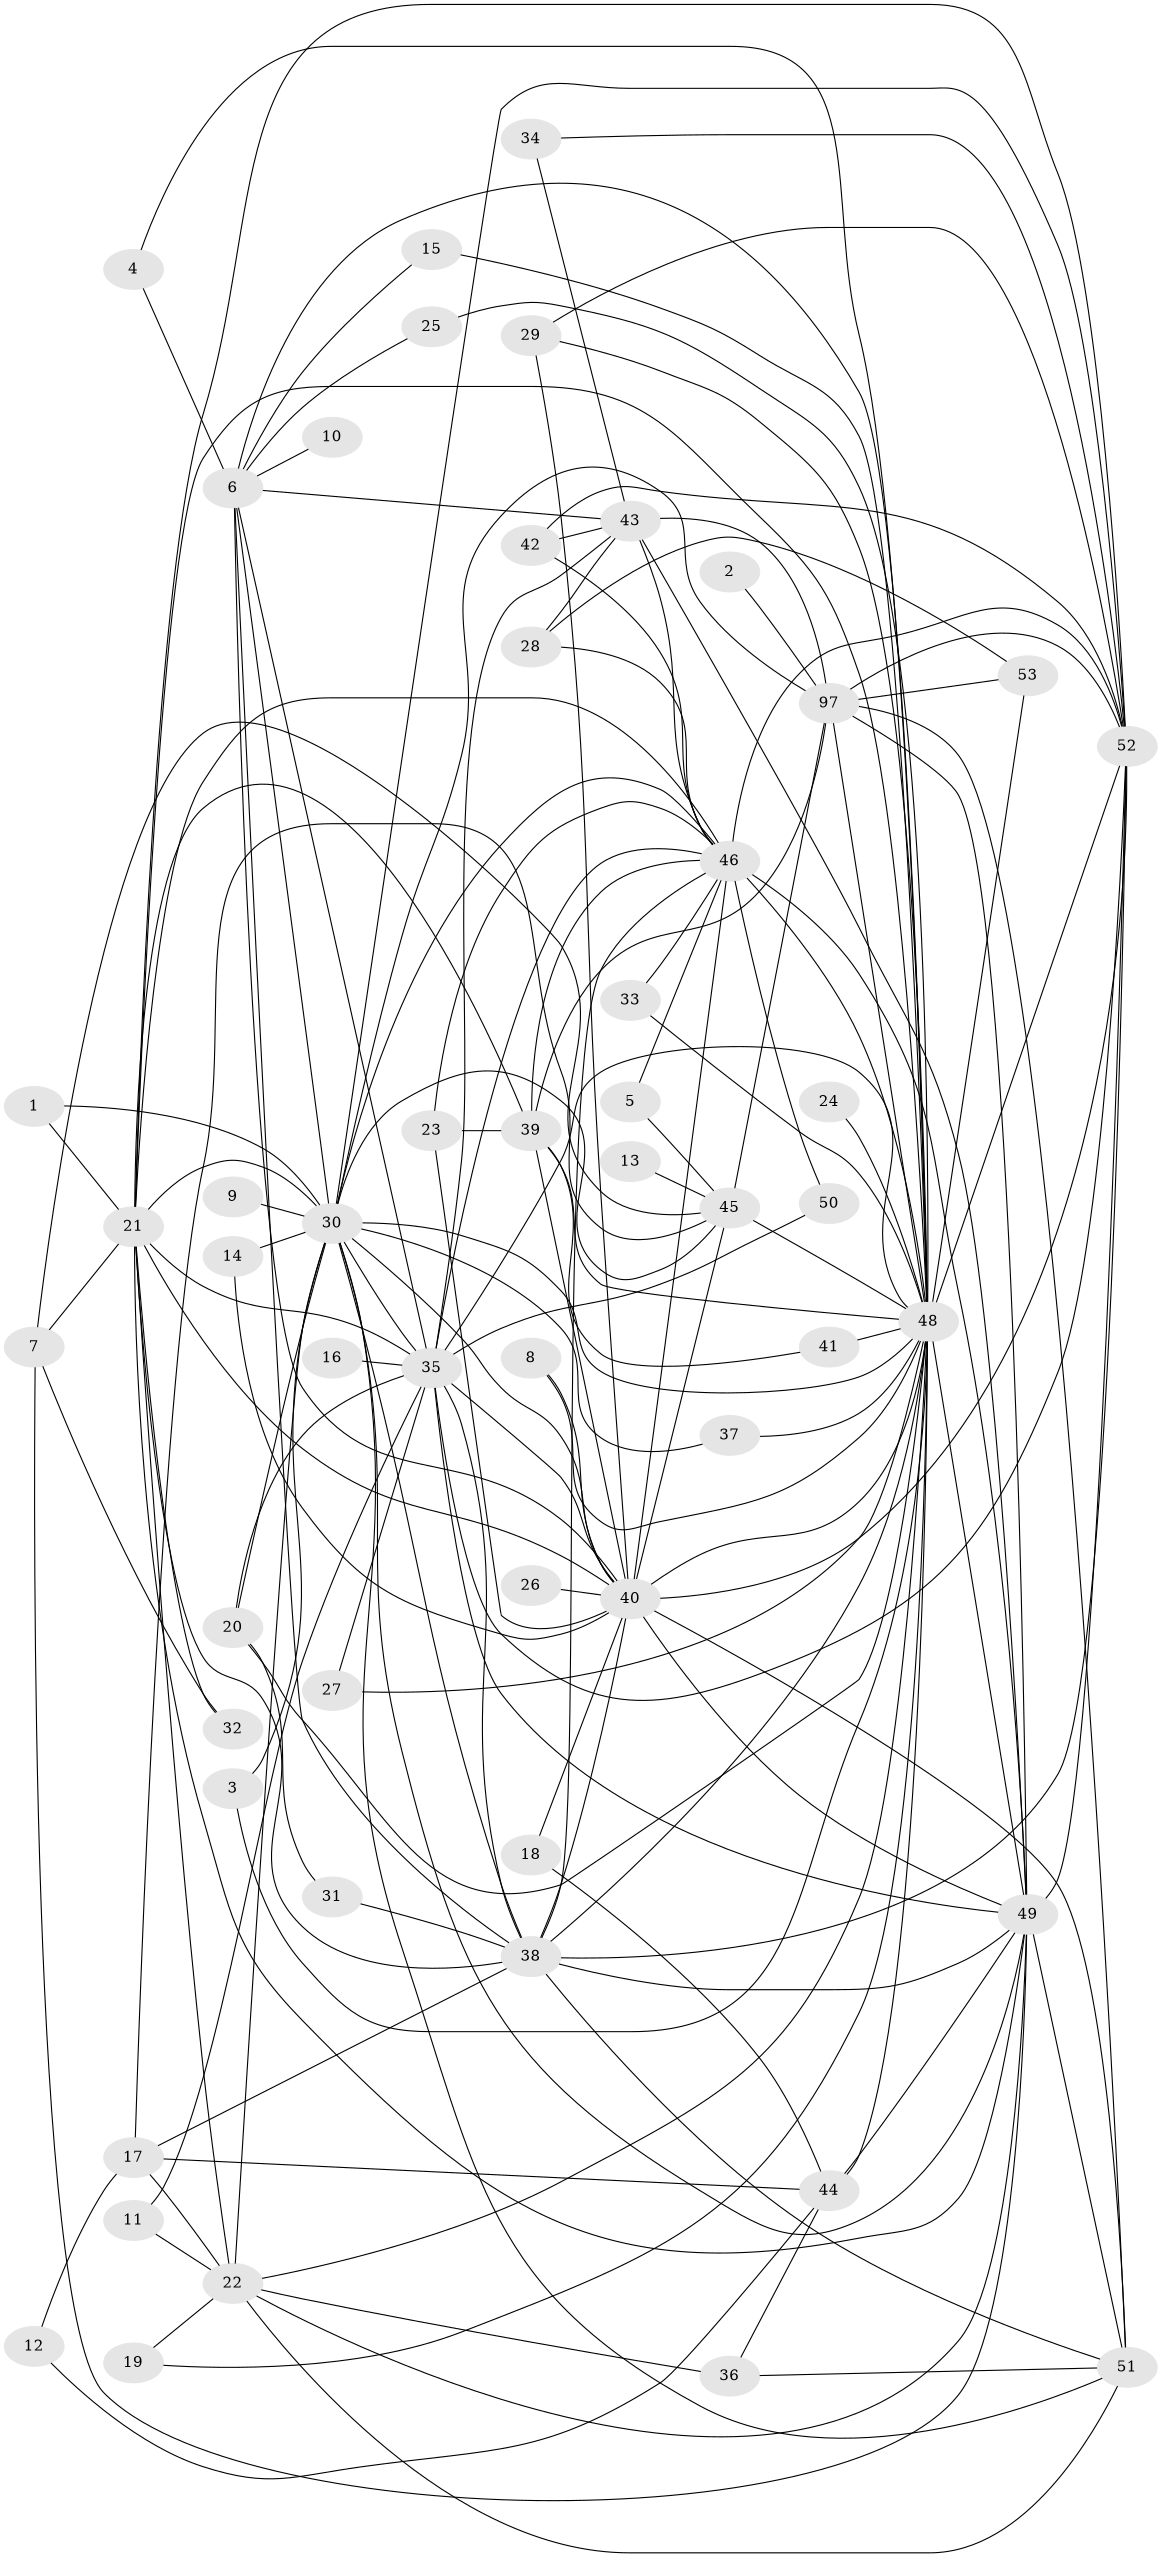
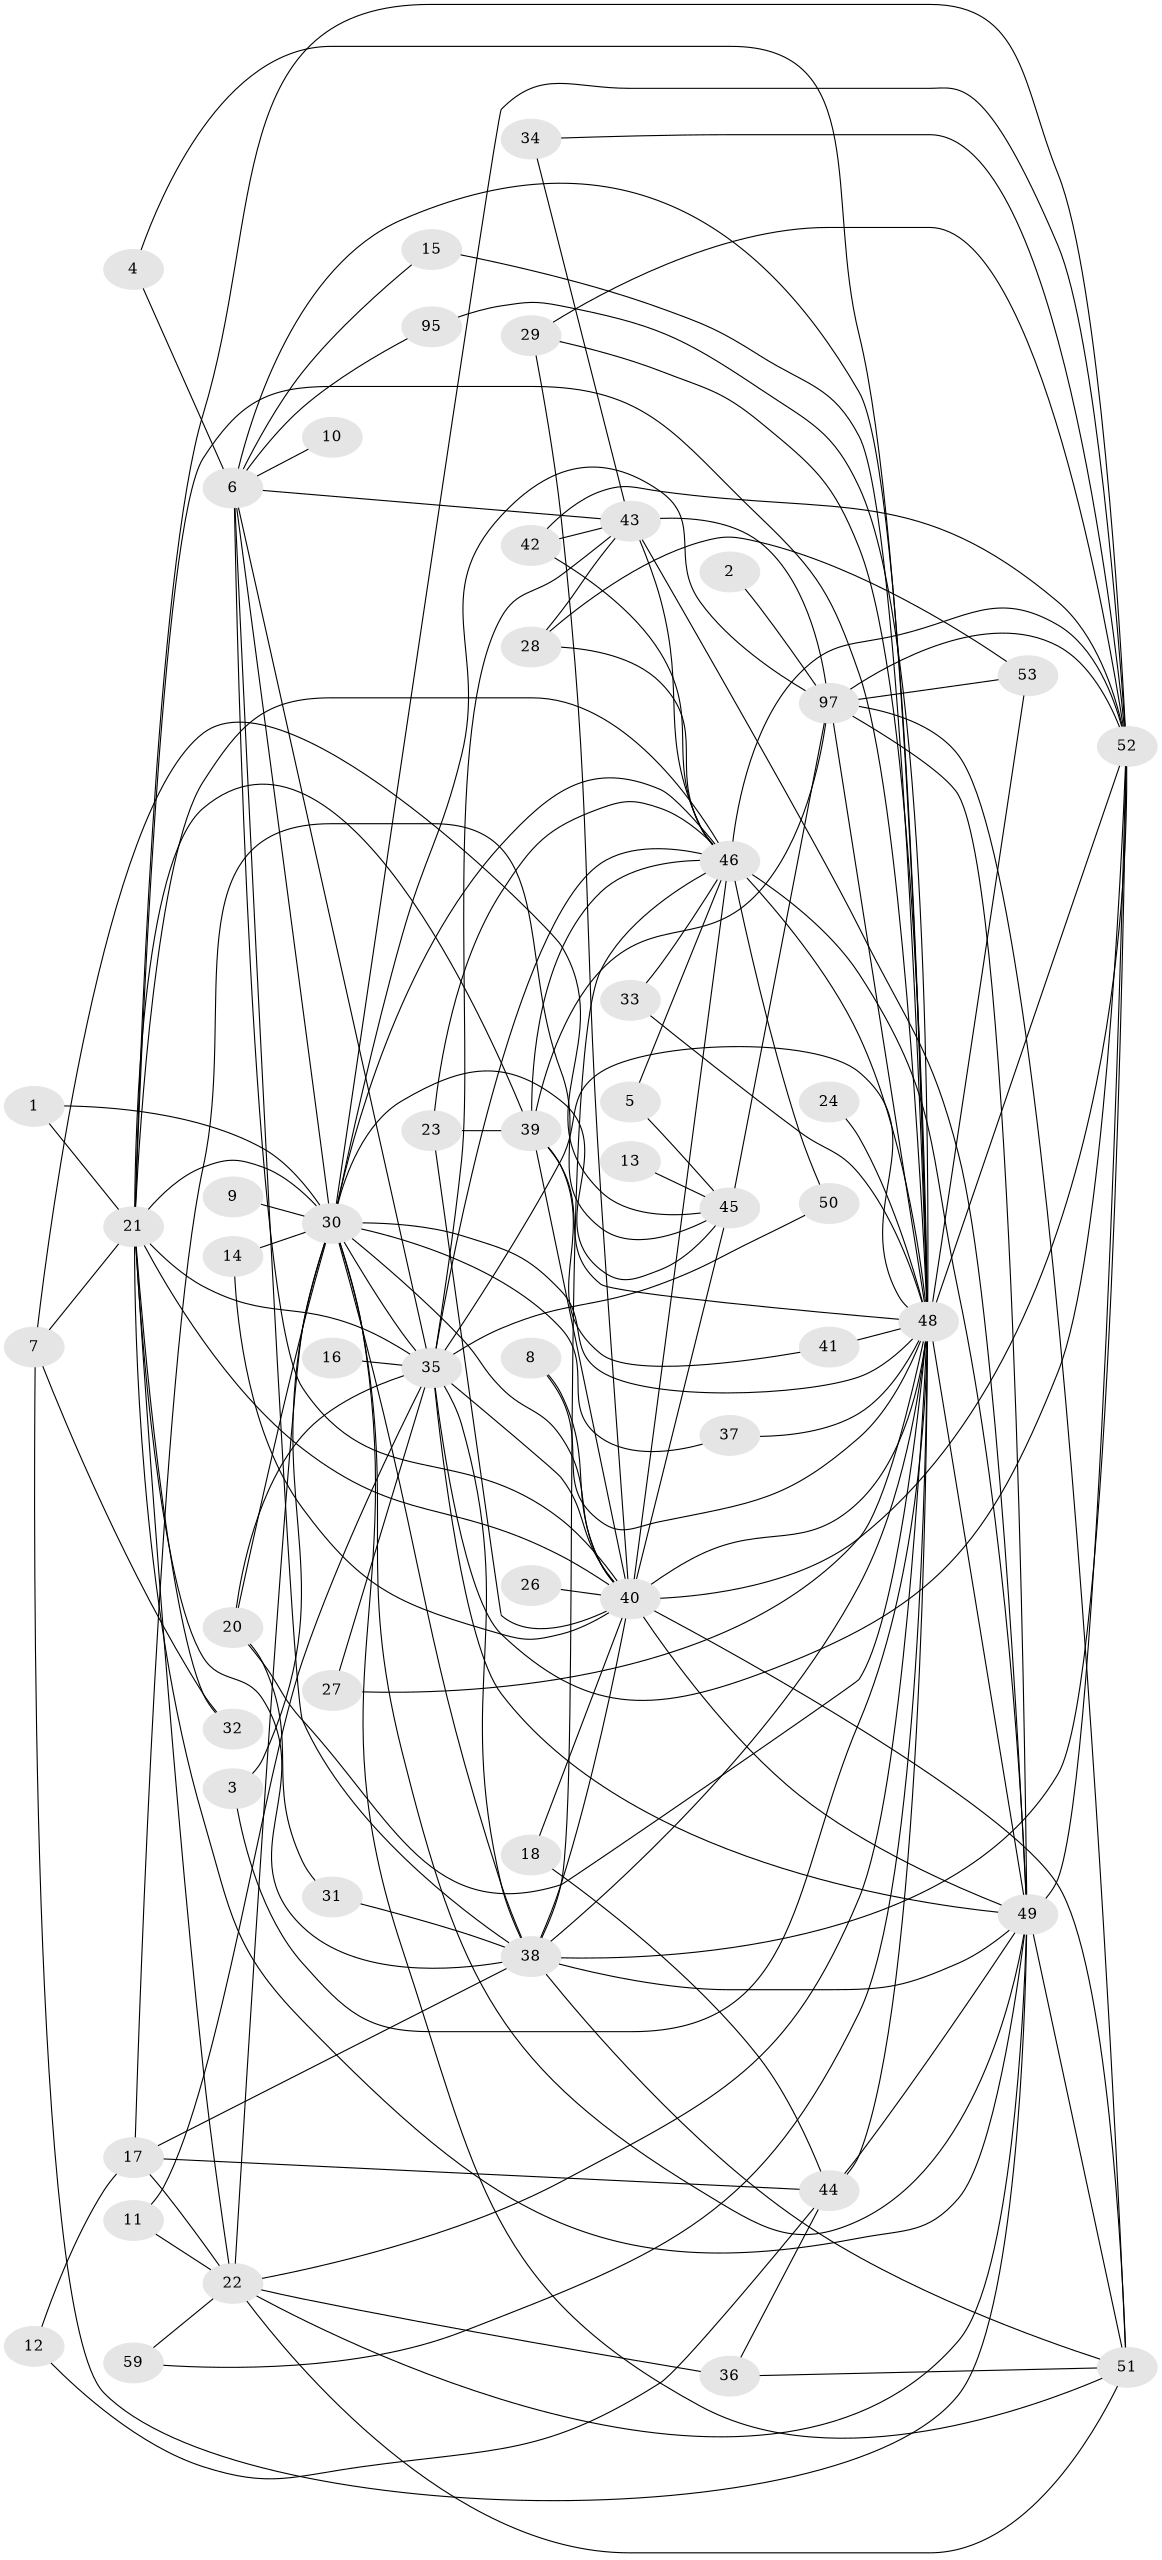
(432, 327) -> (432, 327)
(830, 1264) -> none
(134, 2363) -> (134, 2363)
